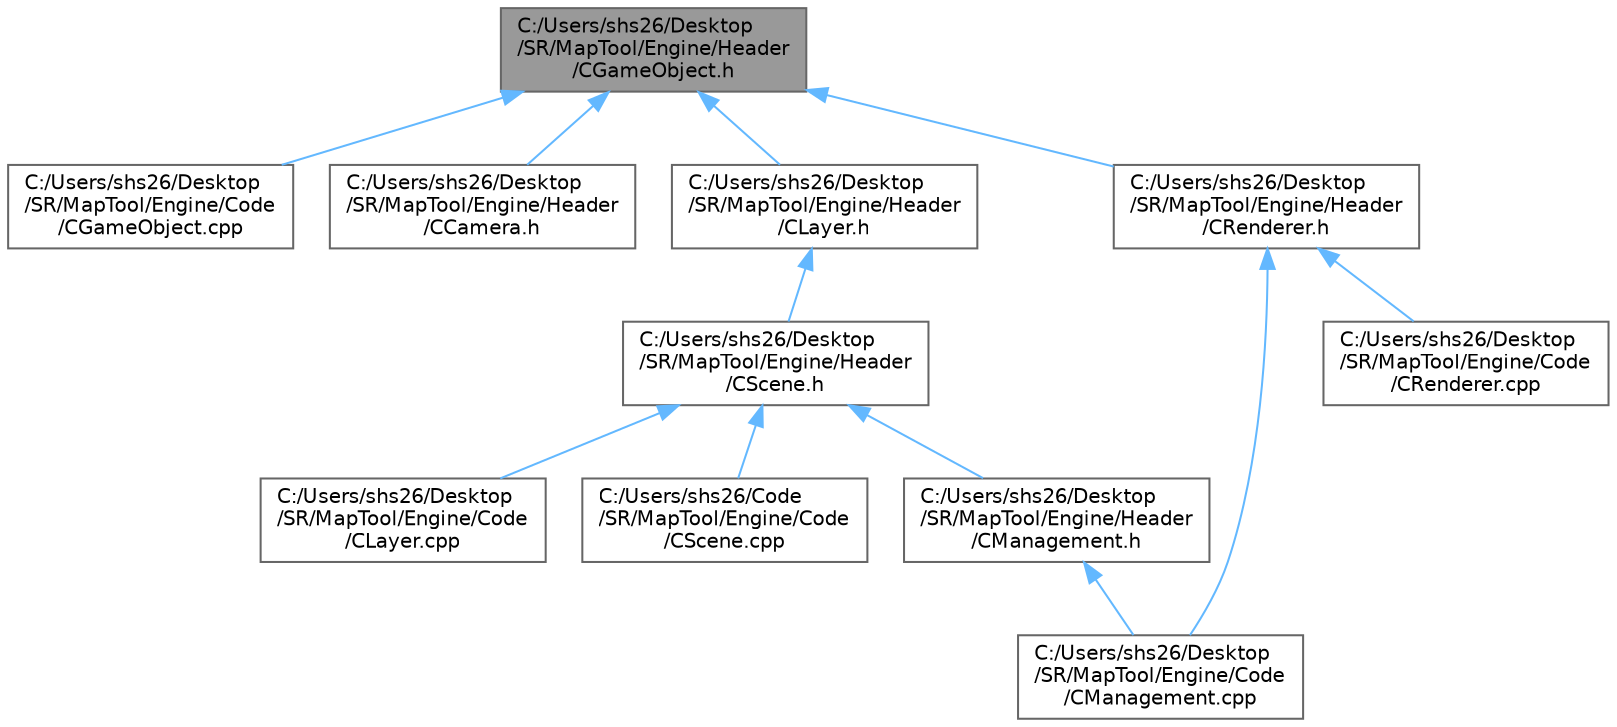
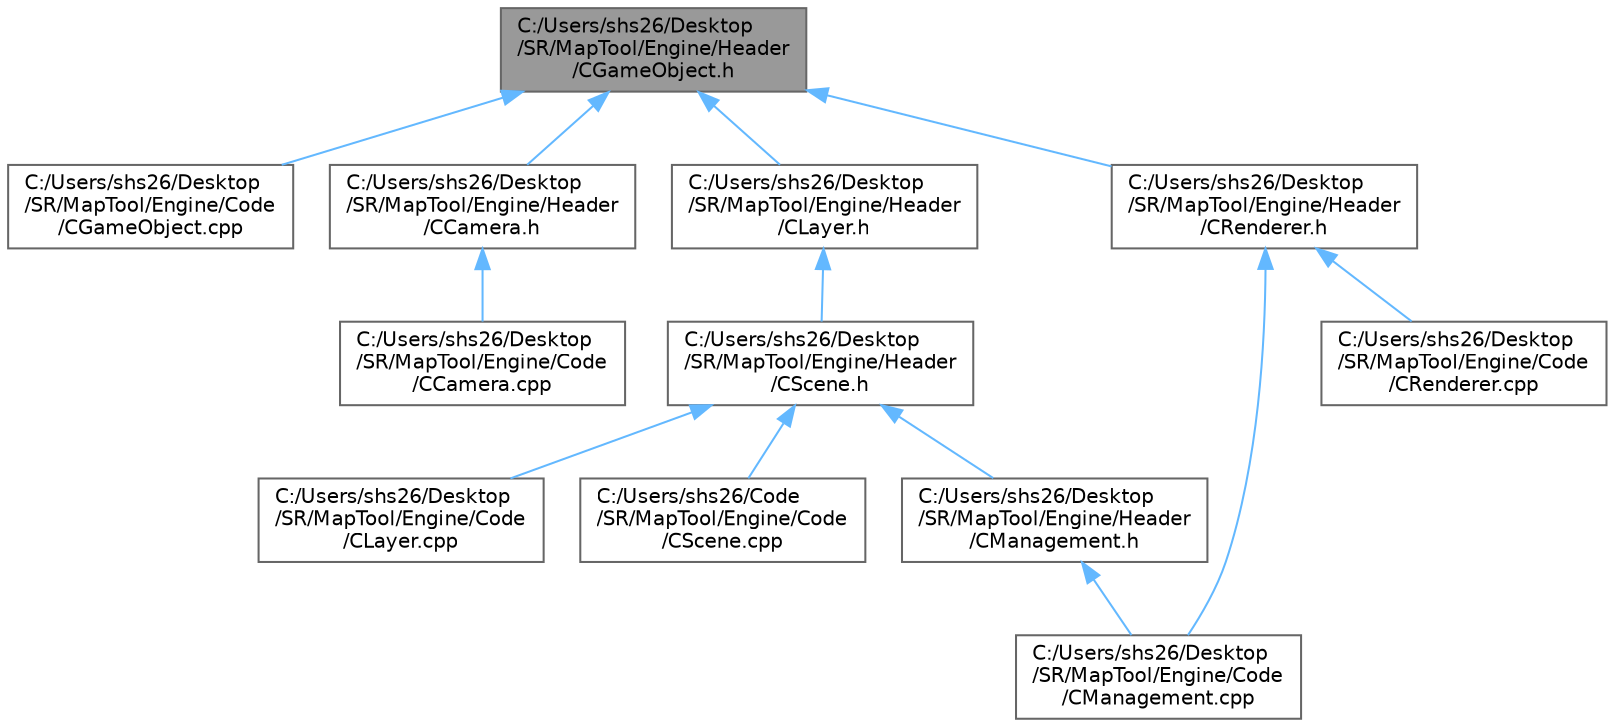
none -> (483, 363)
